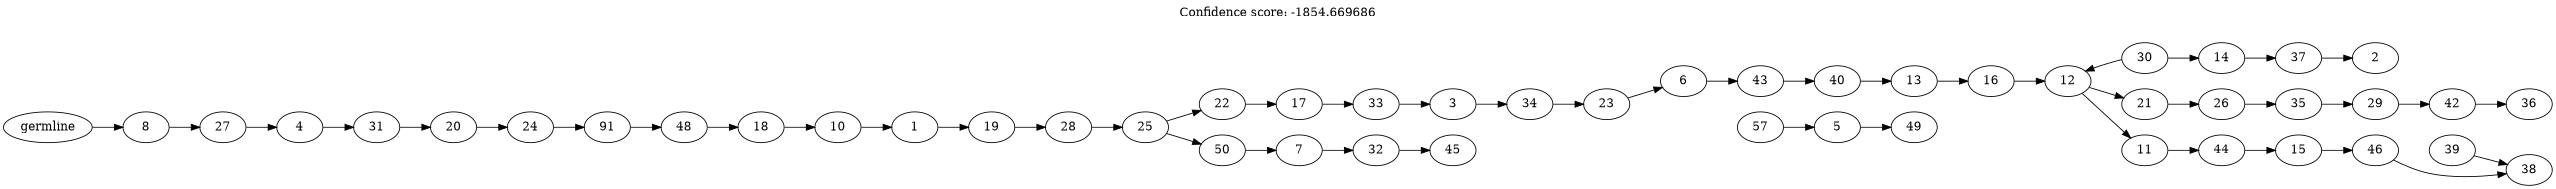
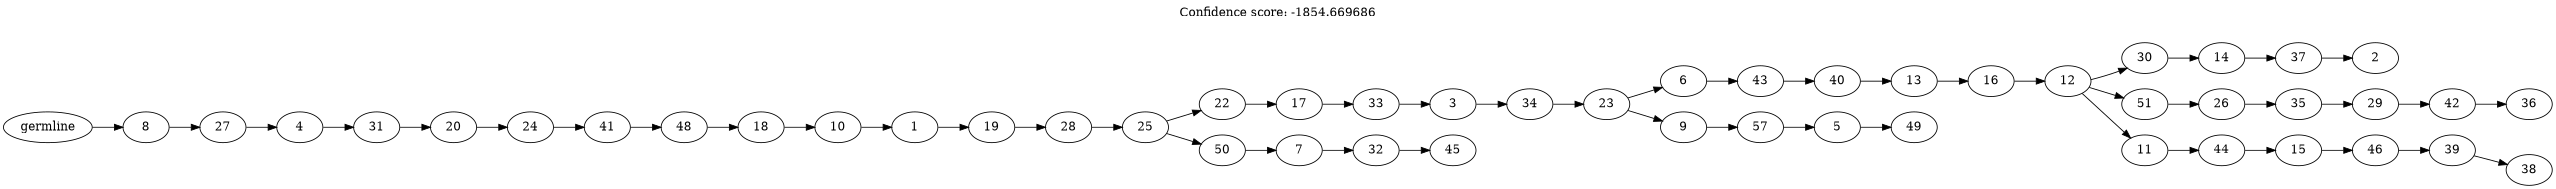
(2108, 63) -> (2105, 76)
(2145, 104) -> (2145, 104)
(607, 127) -> (607, 127)
none -> (1684, 127)
(2444, 176) -> (2410, 150)
